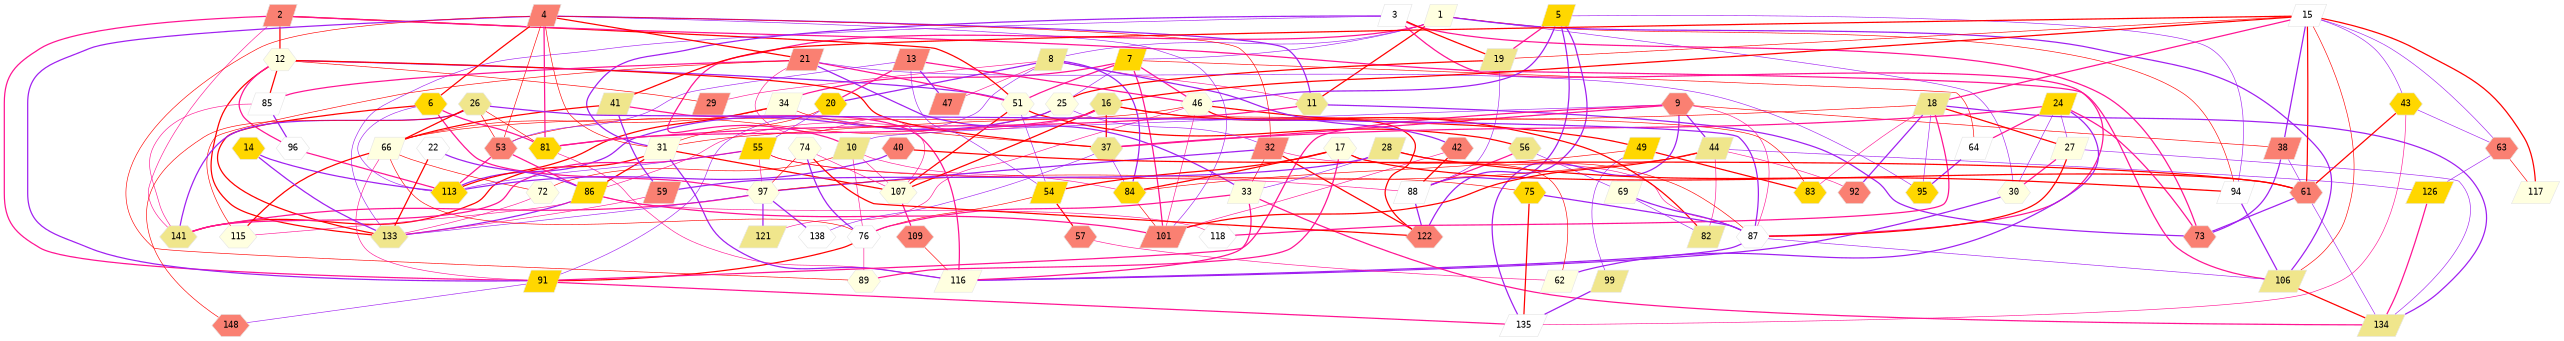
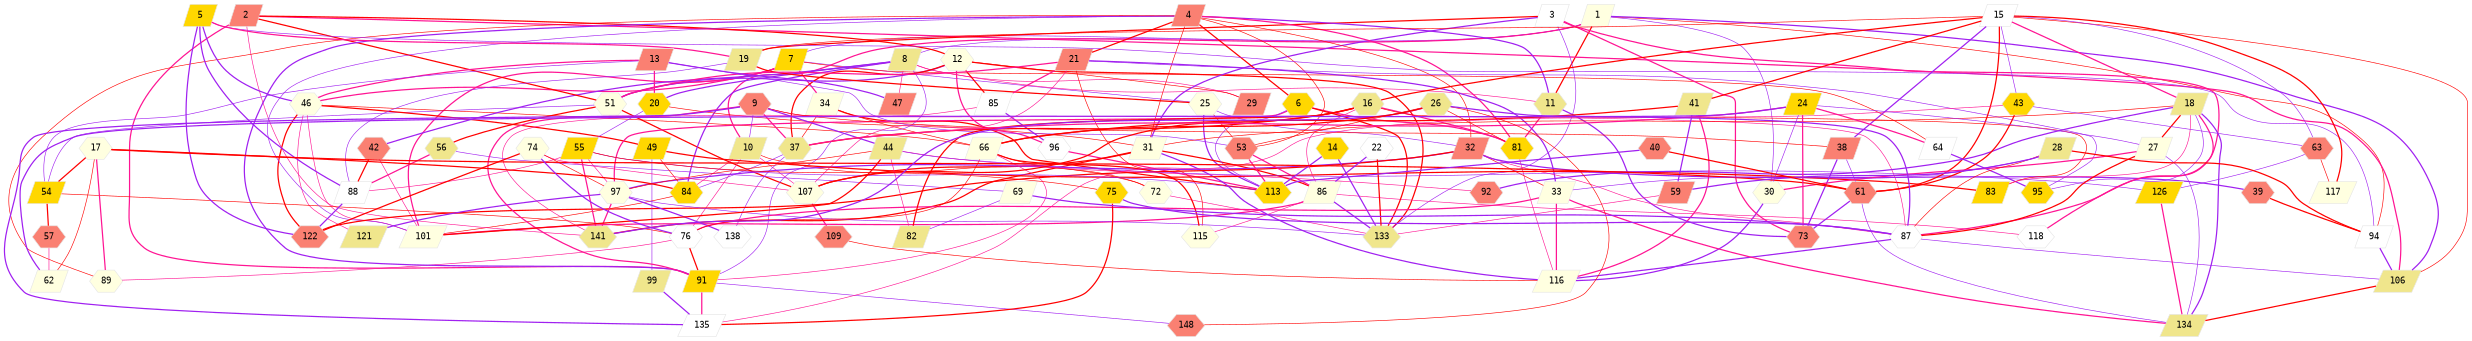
(589, 193) -> (1322, 193)
(1810, 193) -> (1991, 193)
none -> (2258, 193)
(1163, 237) -> (423, 237)
